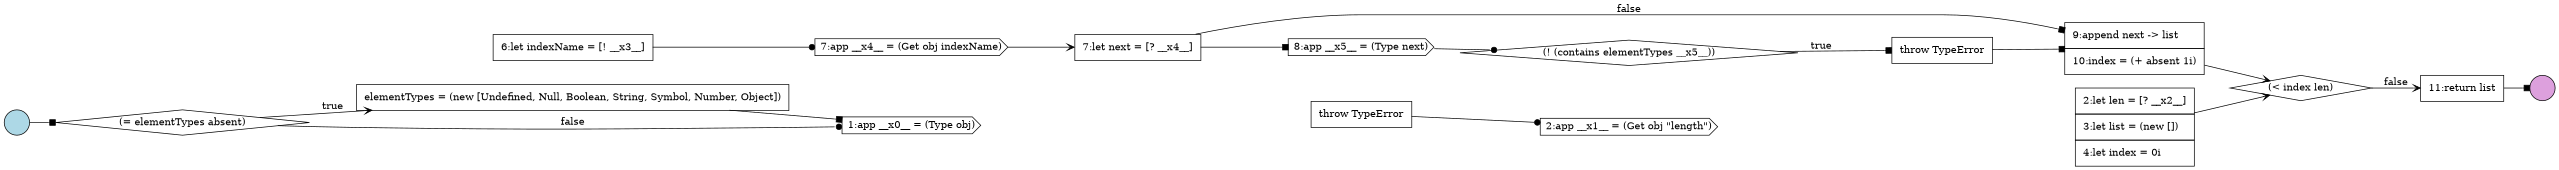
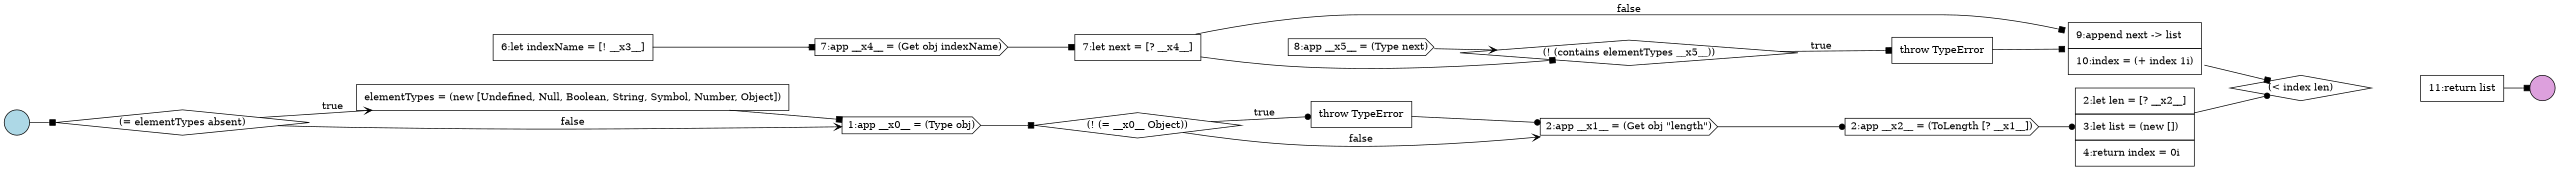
(731, 47) -> (731, 47)
(1038, 47) -> (1038, 47)
(1241, 47) -> (1374, 68)
(1462, 49) -> (1462, 49)
(2134, 61) -> (2135, 61)
(2234, 72) -> (2234, 72)
(2392, 88) -> none
(2229, 105) -> (2229, 105)
none -> (1138, 125)
none -> (1942, 127)
(556, 129) -> (556, 129)
(2122, 153) -> (2132, 153)
